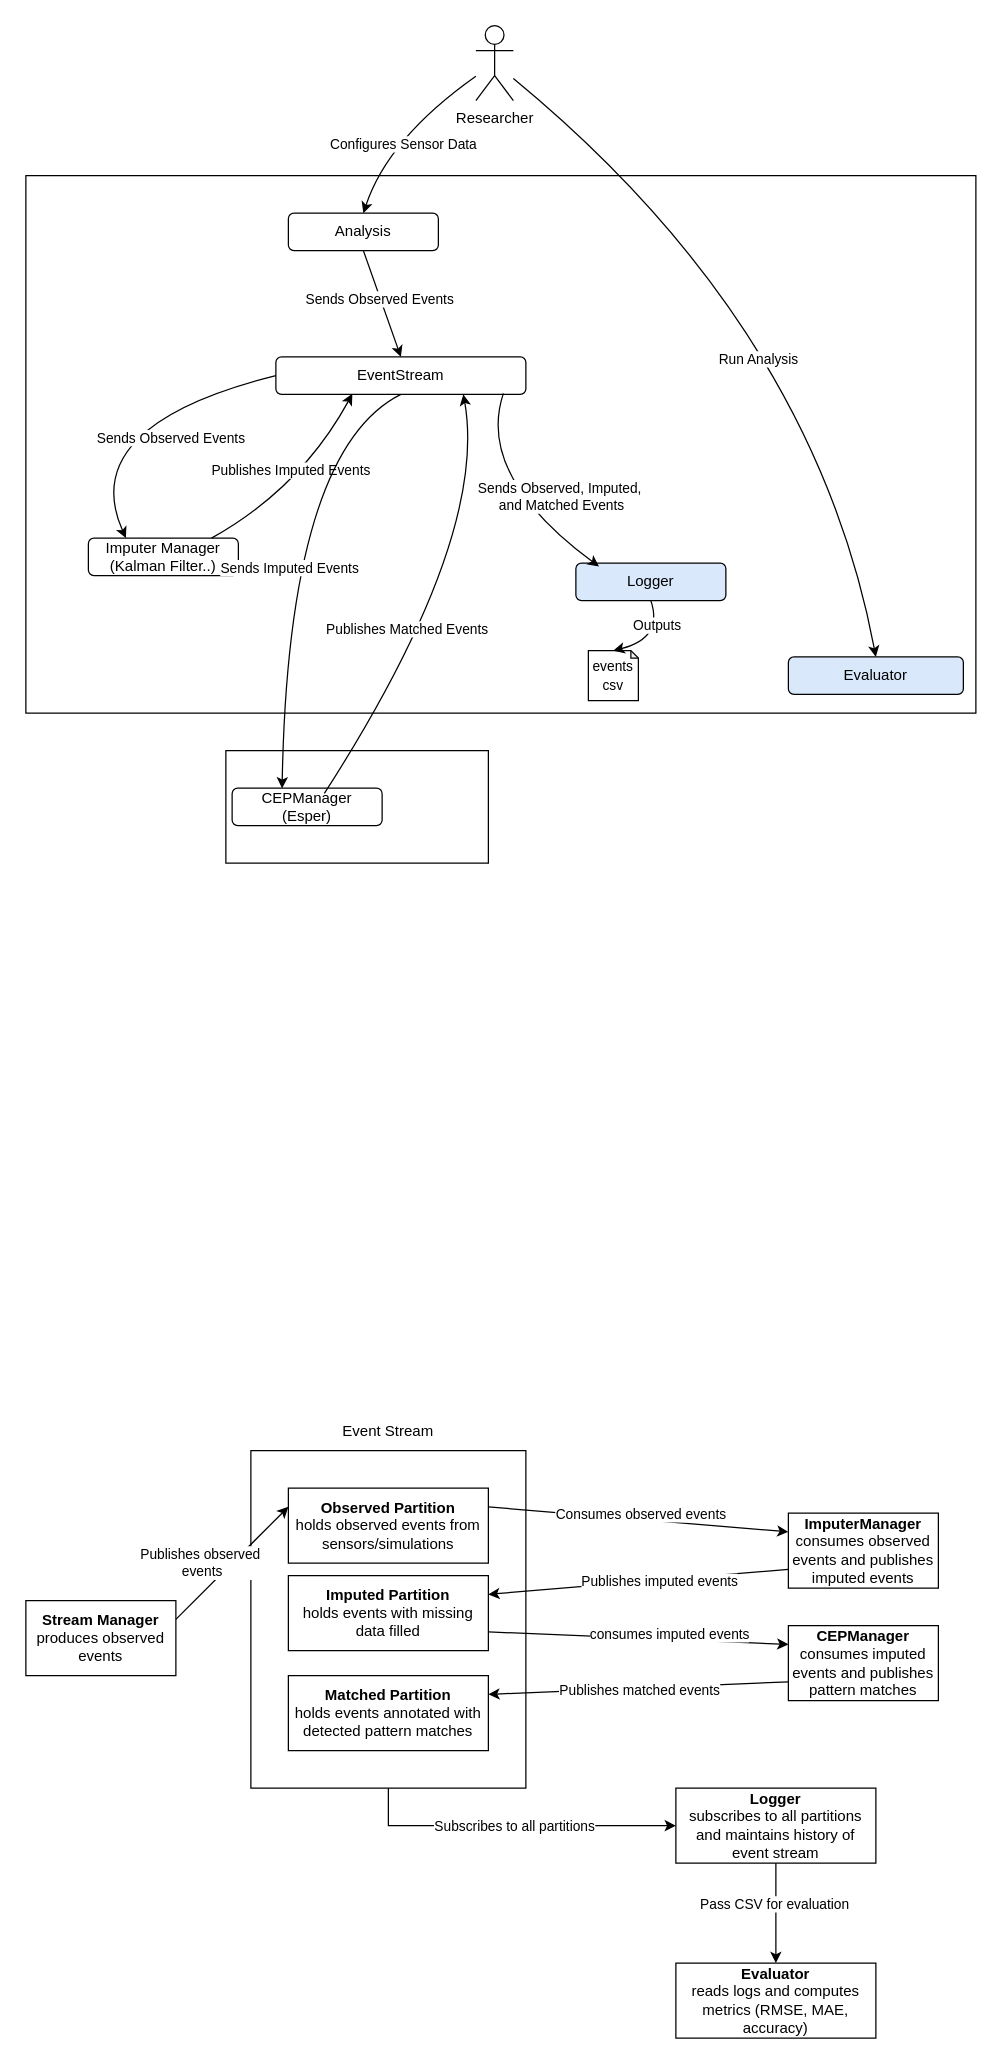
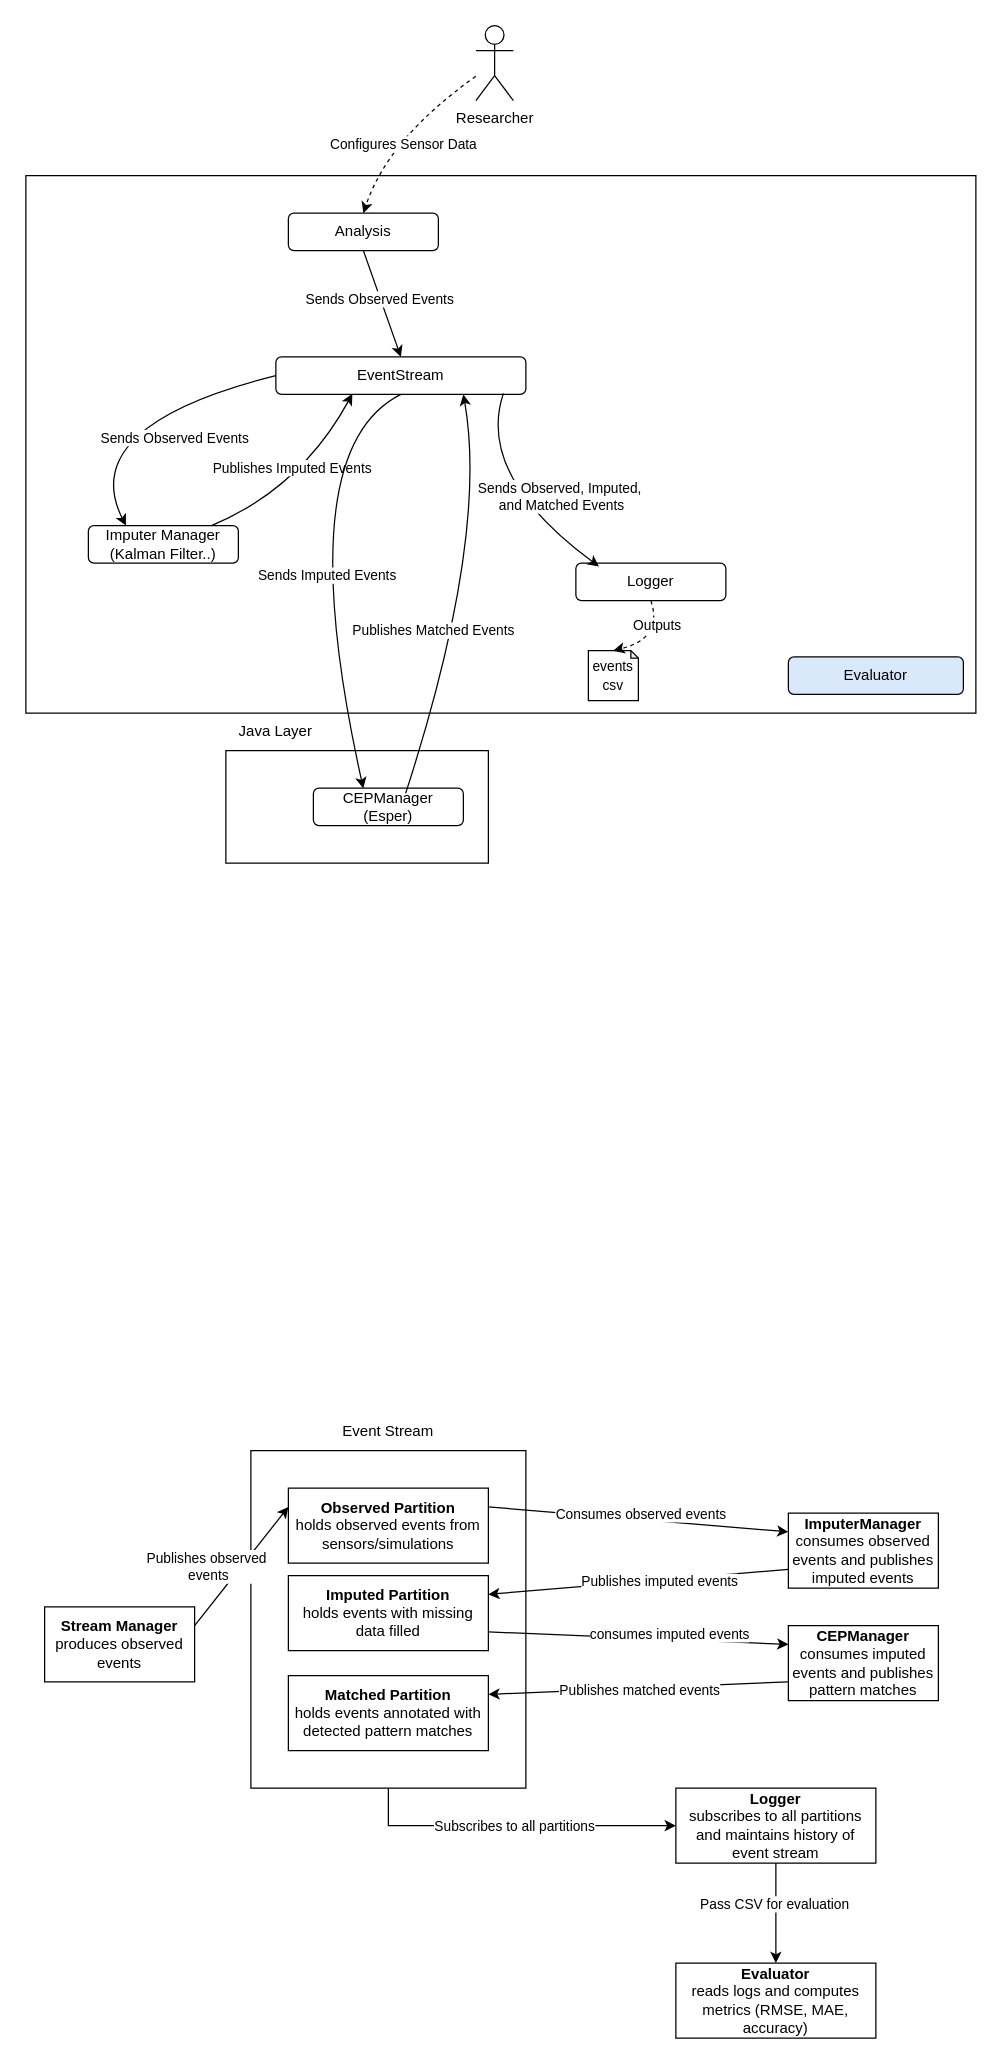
(438, 106) -> (438, 106)
(745, 332) -> none
(163, 557) -> (163, 544)
(651, 582) -> (651, 582)
(637, 643) -> (637, 643)
none -> (276, 732)
(307, 807) -> (388, 807)
(101, 1638) -> (119, 1644)
